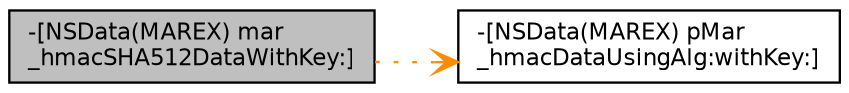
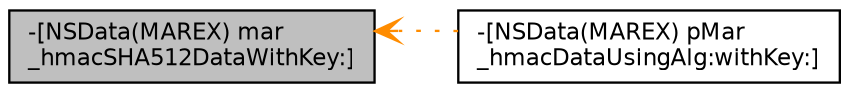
(405, 62) -> (429, 31)
